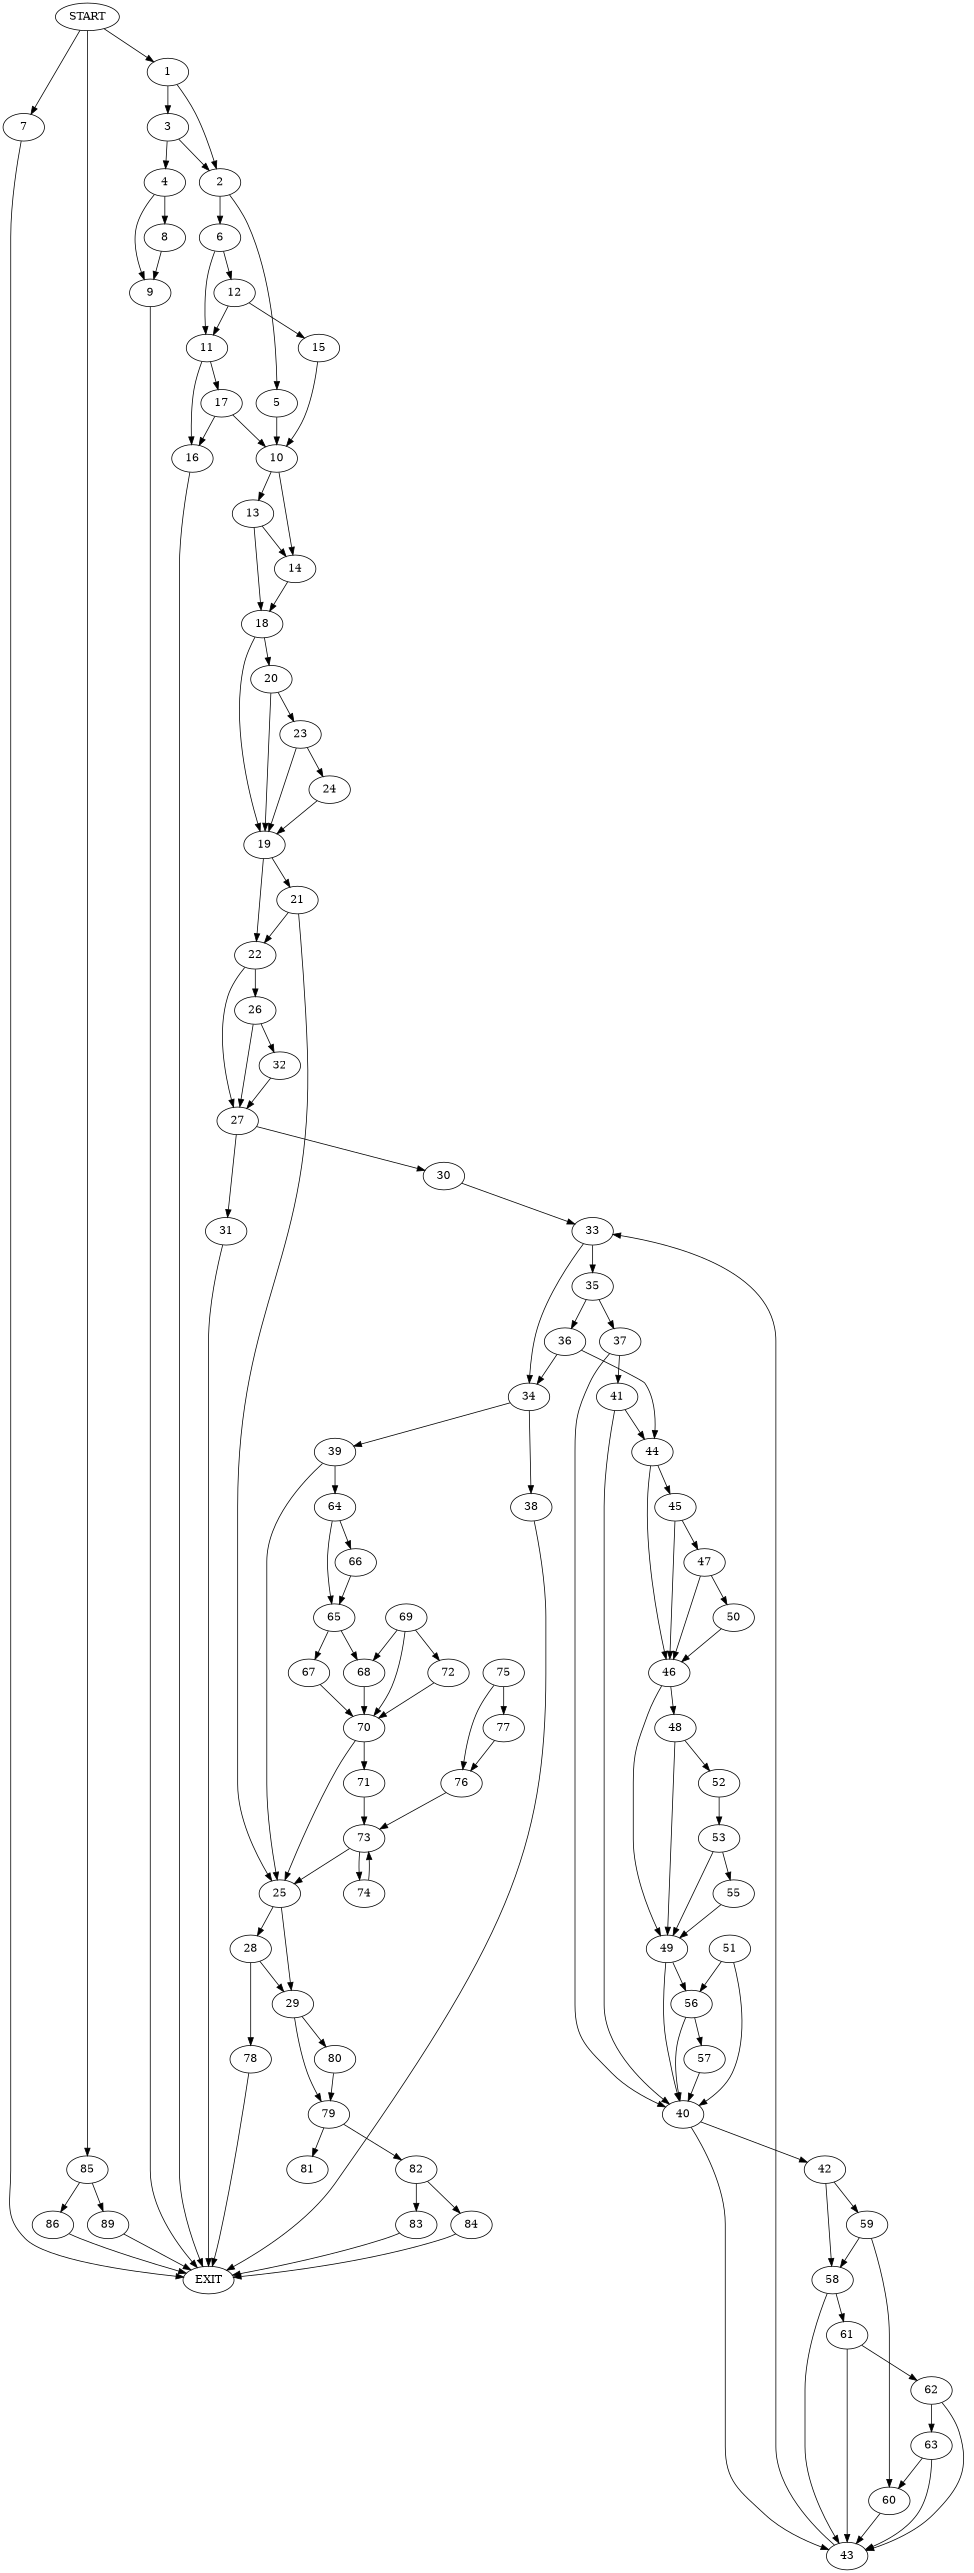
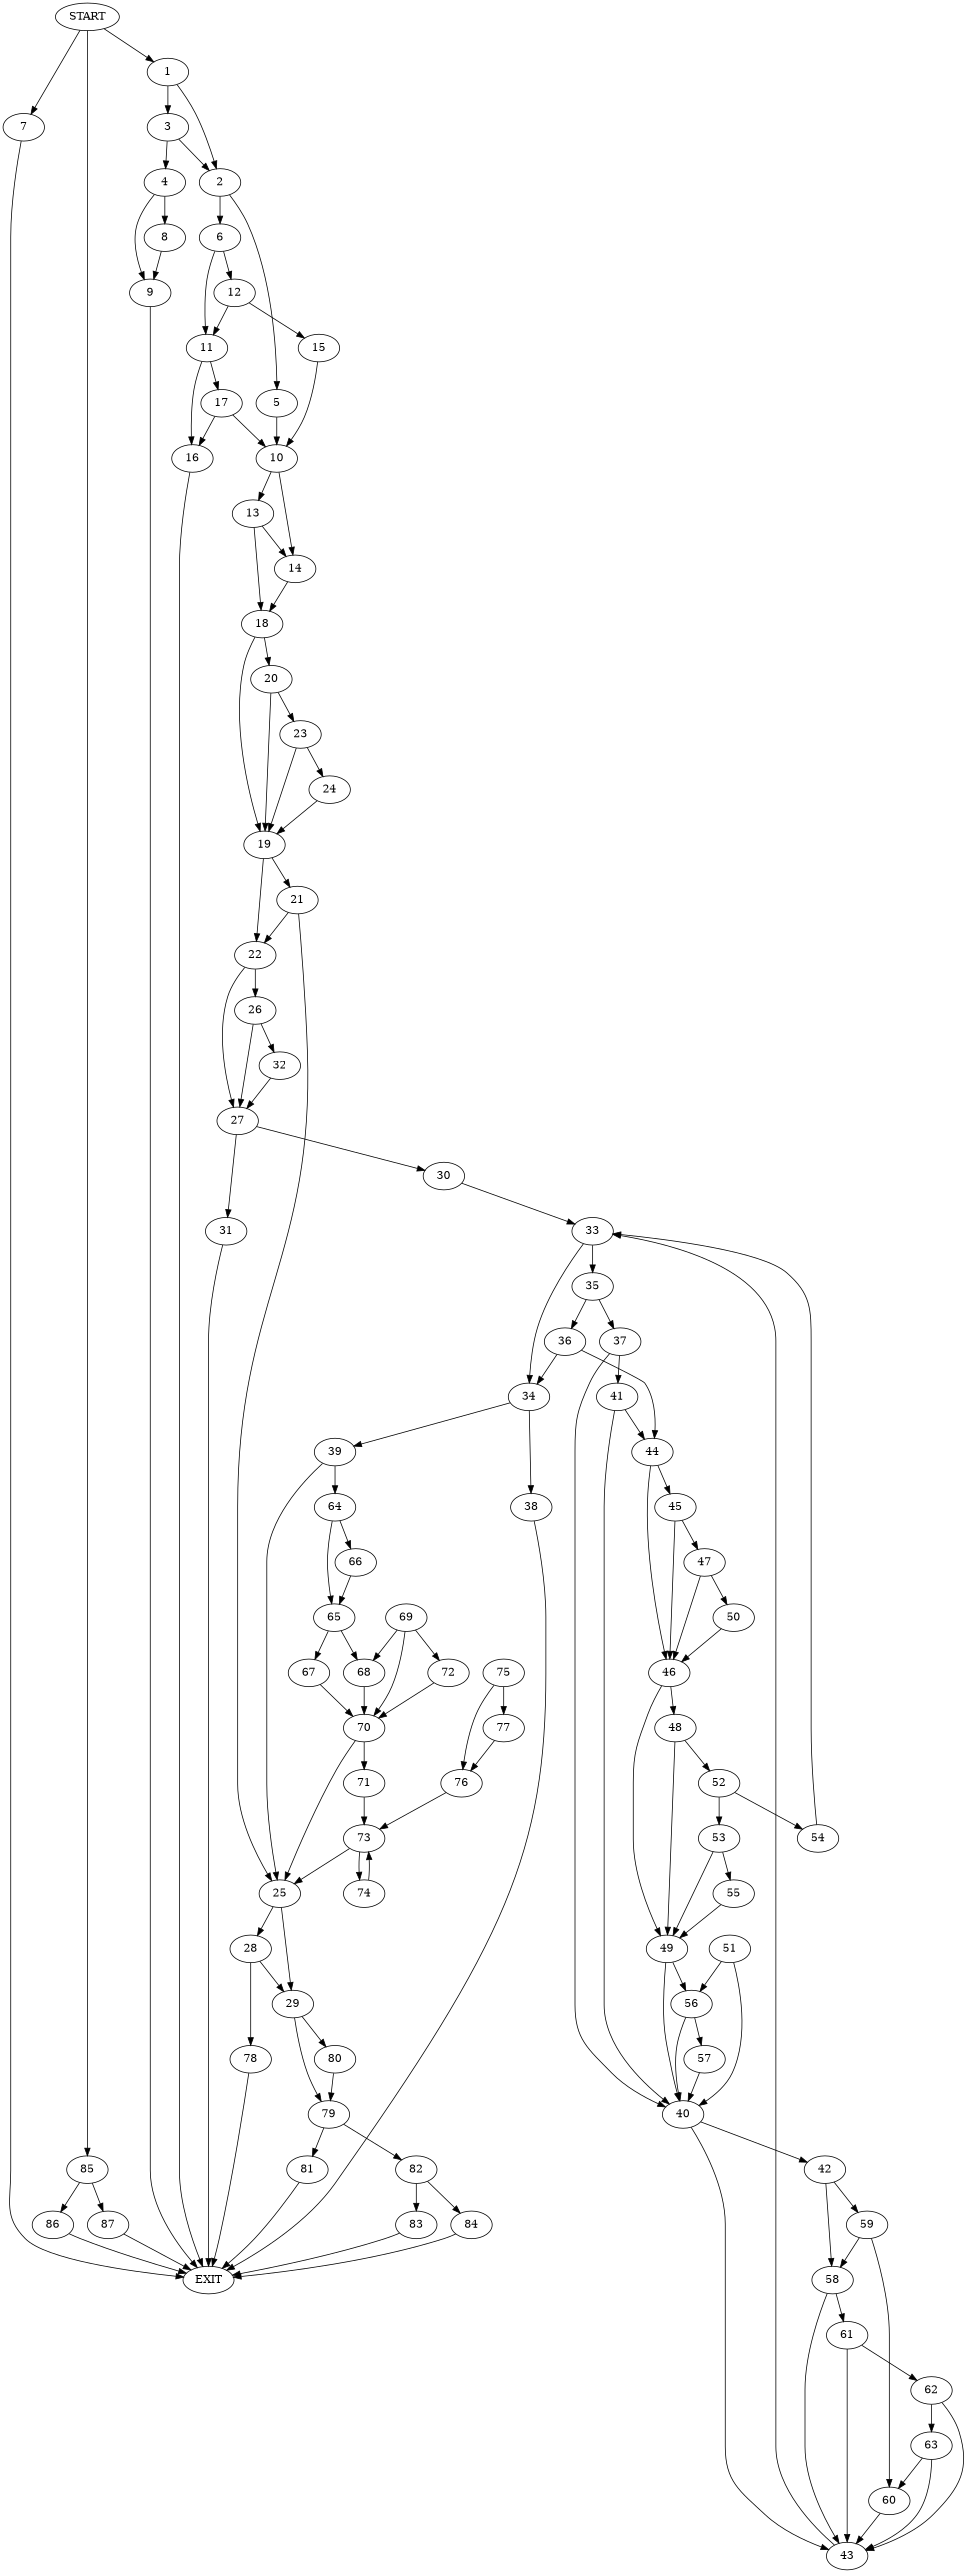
none -> (818, 1838)
(108, 2225) -> (108, 2225)
none -> (266, 2225)
